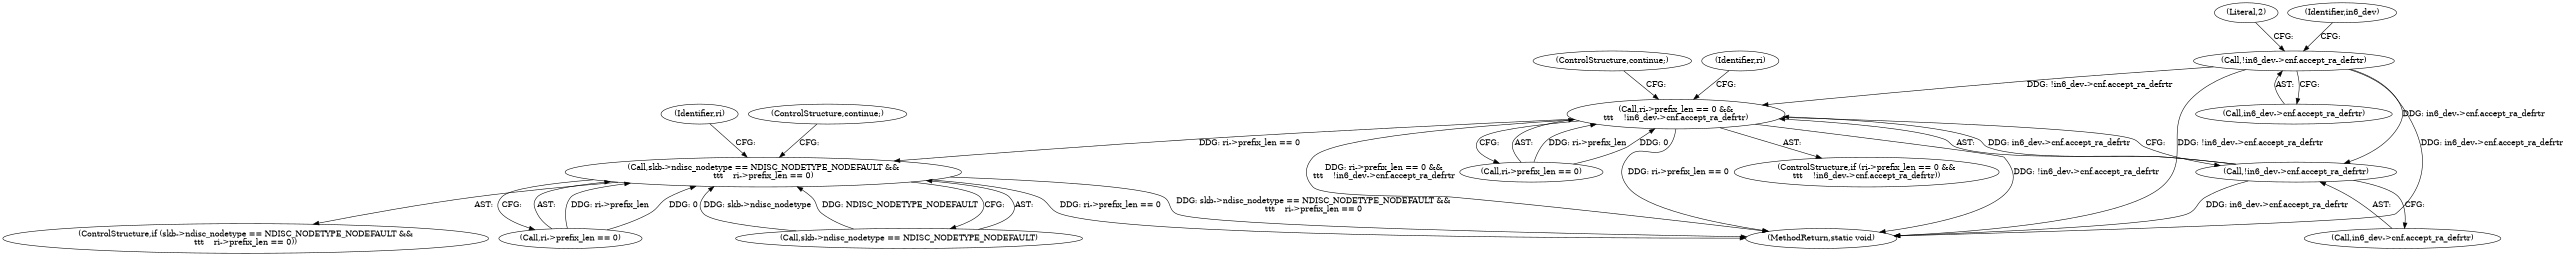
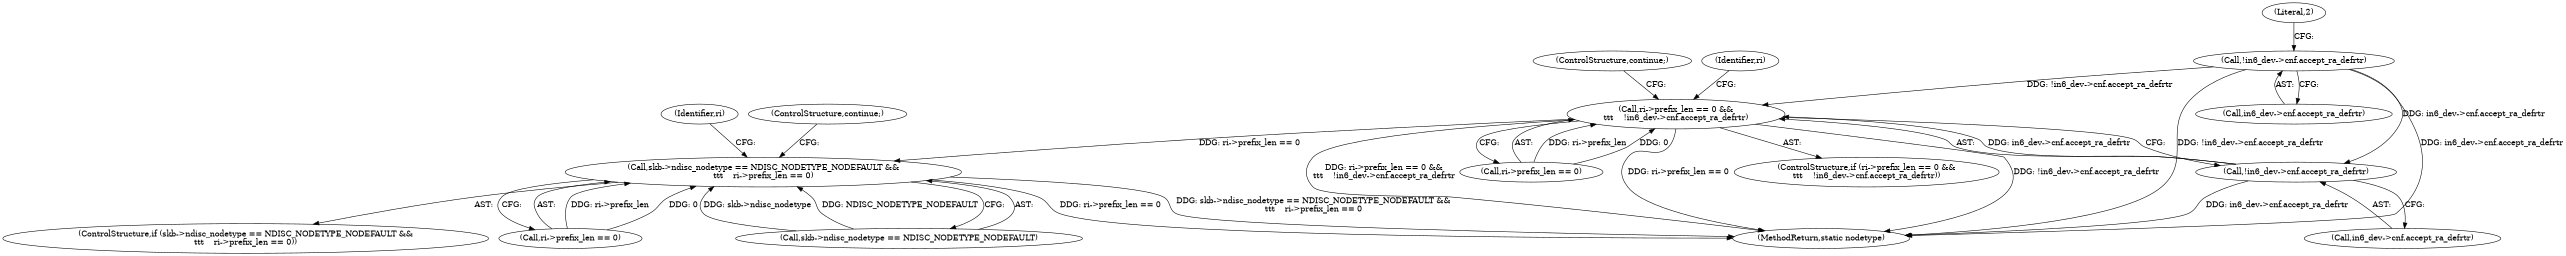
(2342, 13) -> none
(1821, 238) -> (1821, 238)
